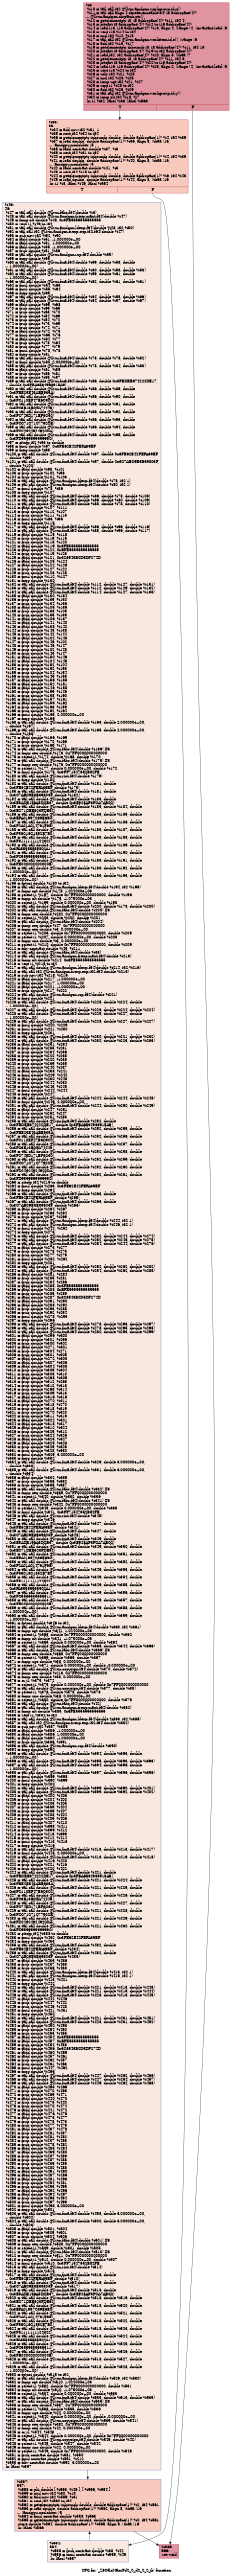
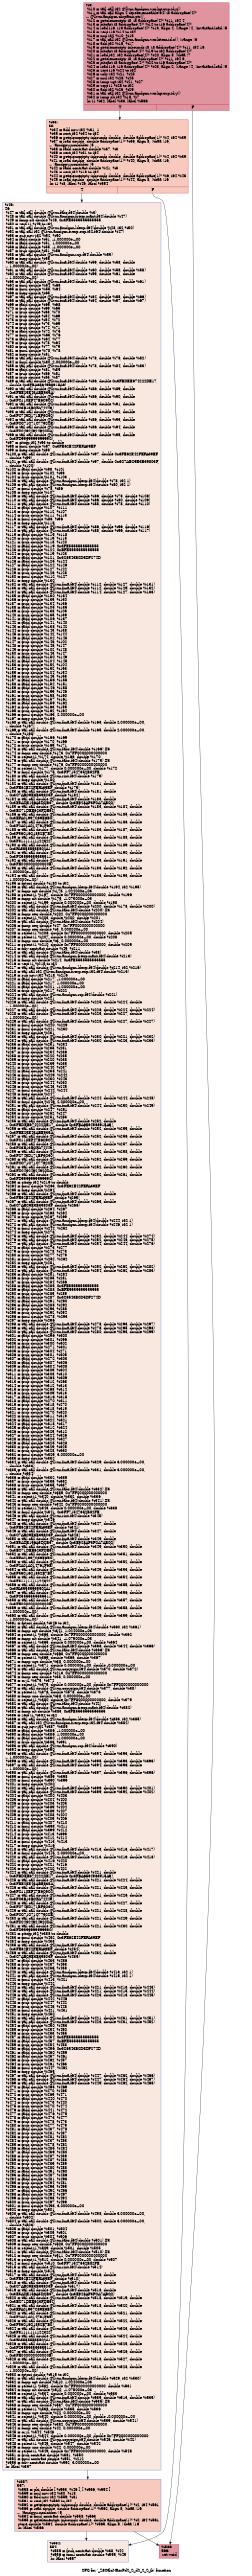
none -> (82, 196)
(90, 2537) -> (86, 2535)
